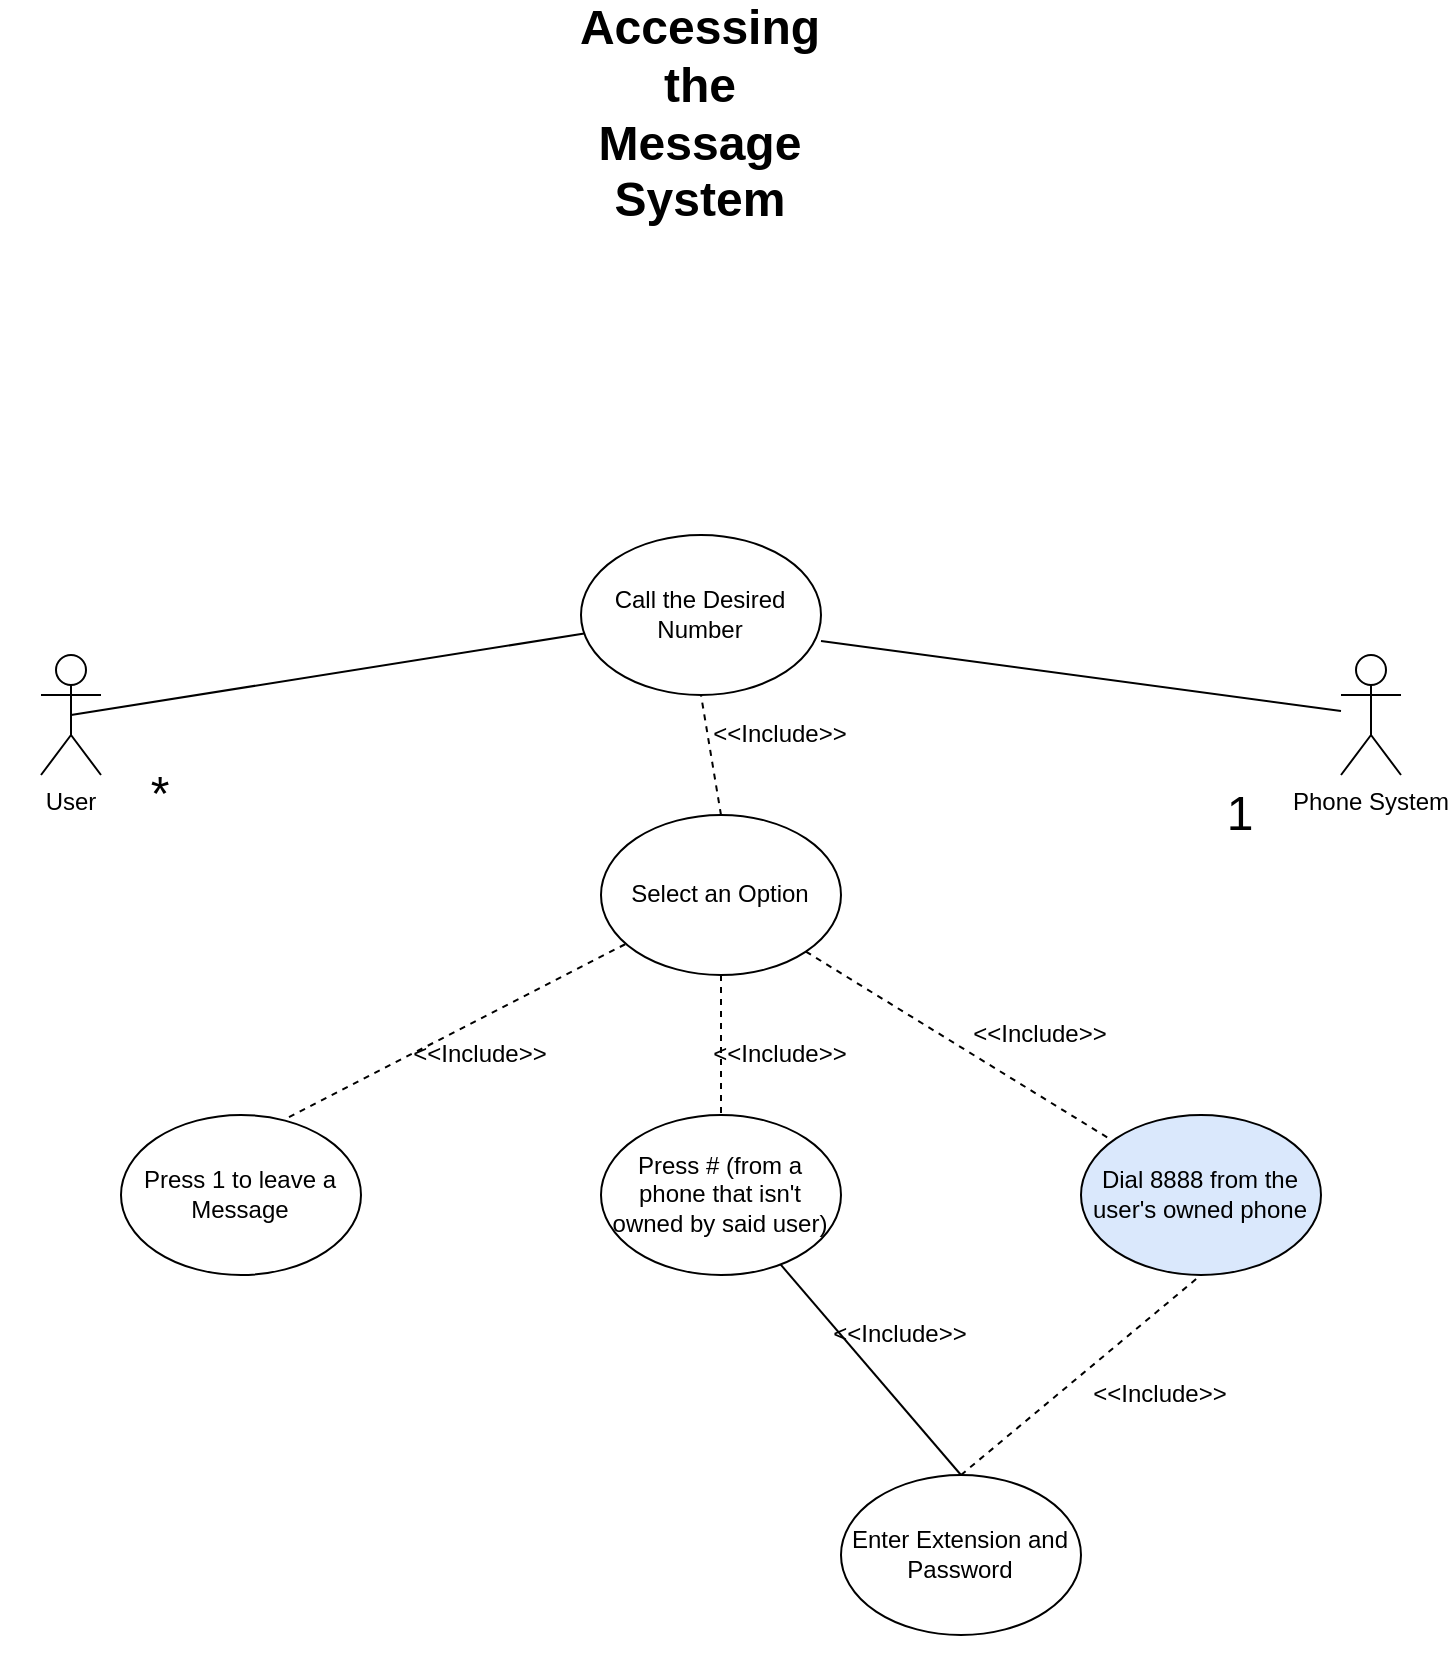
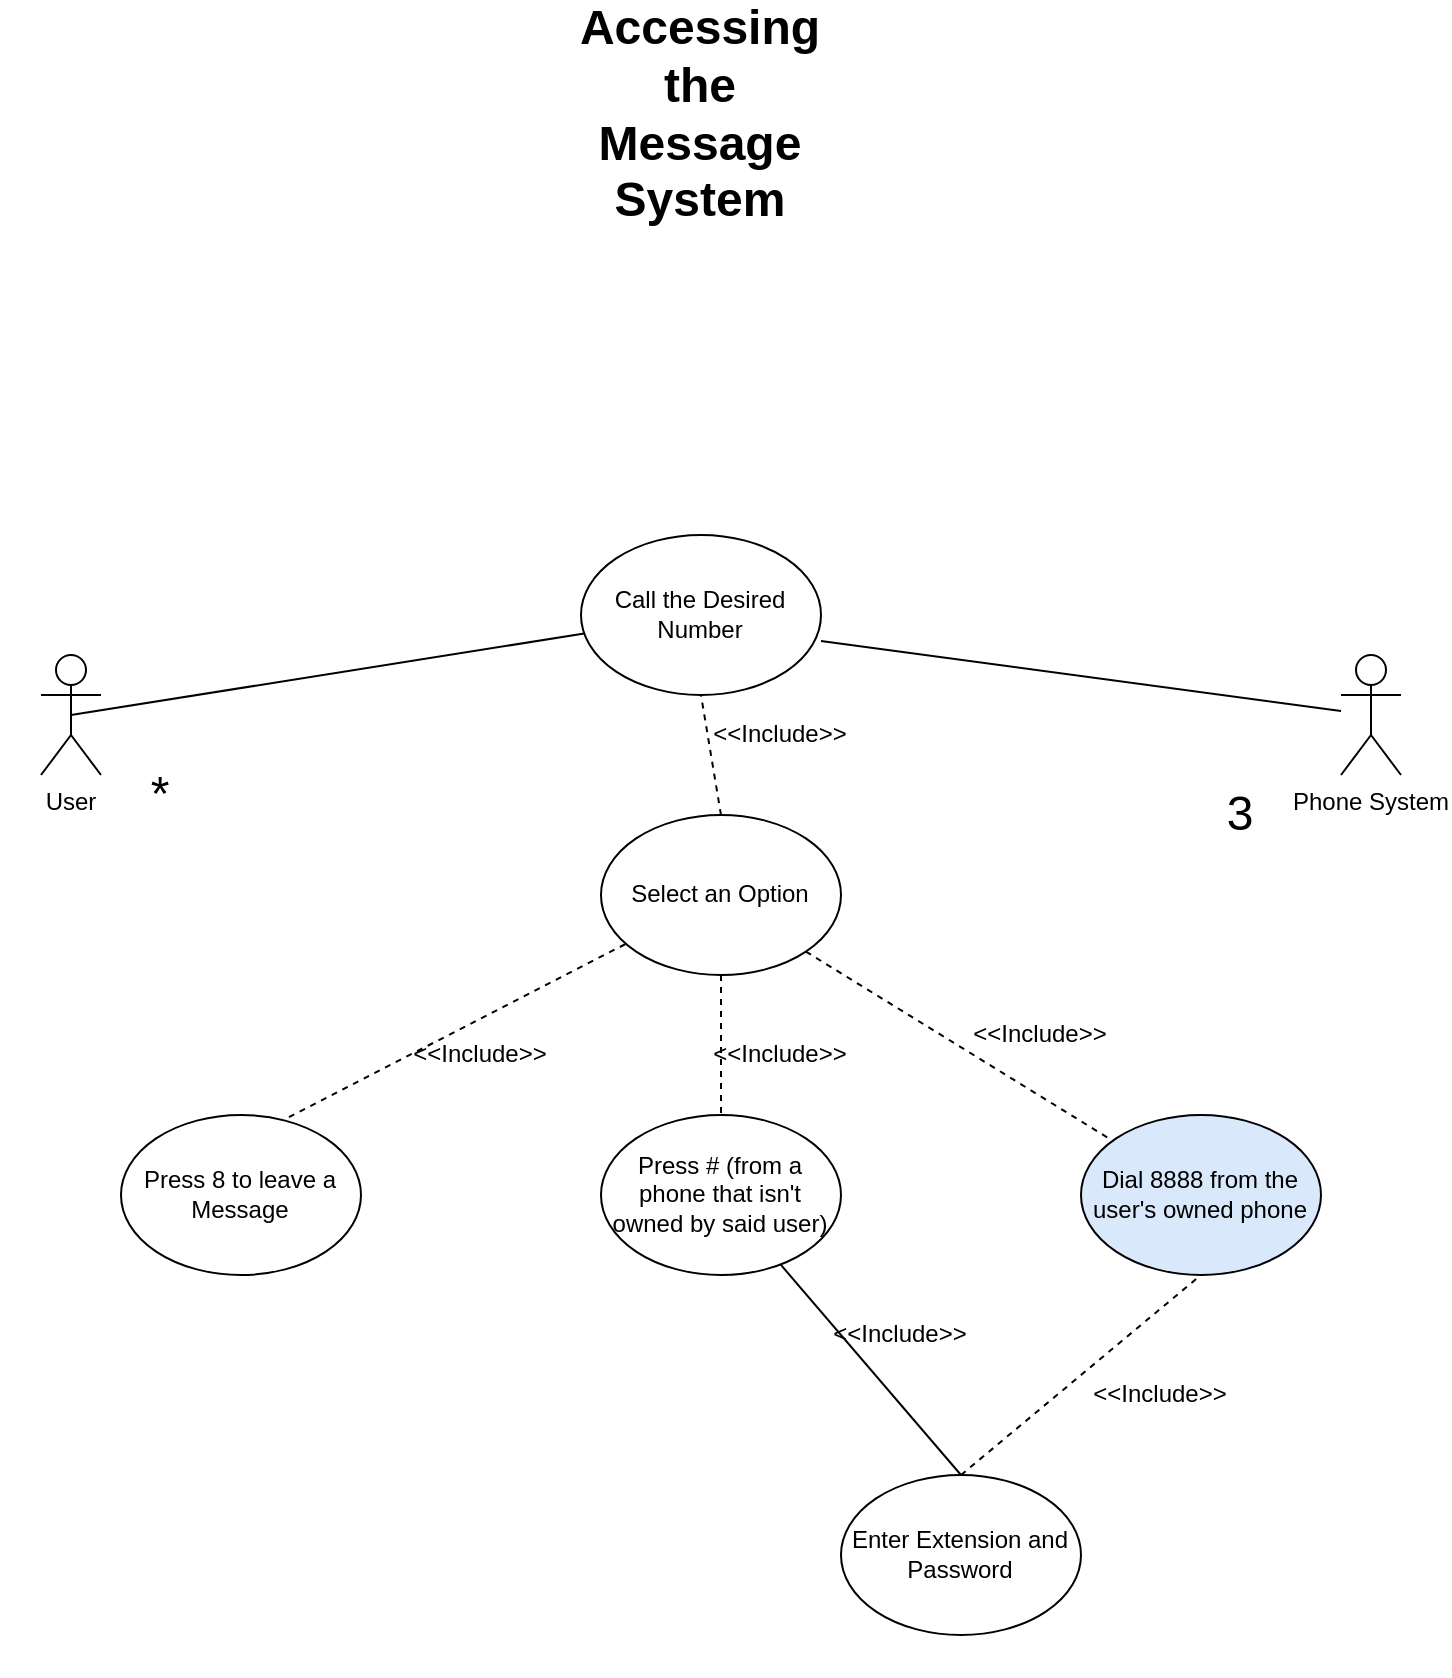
(1241, 815) -> (1241, 815)
(241, 1195) -> (241, 1195)
